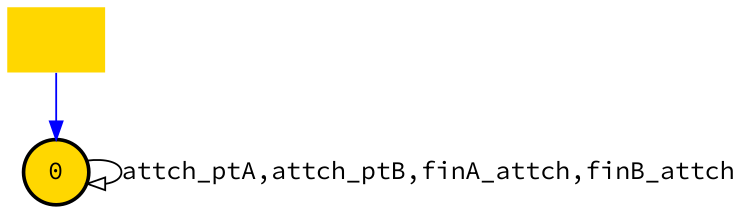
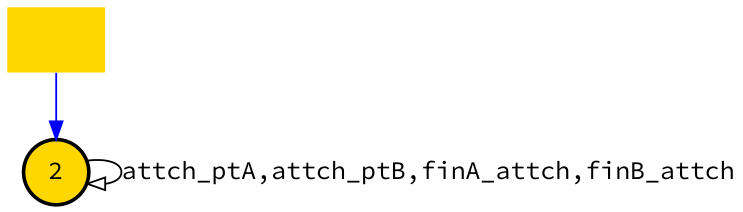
(56, 172) -> (56, 172)
